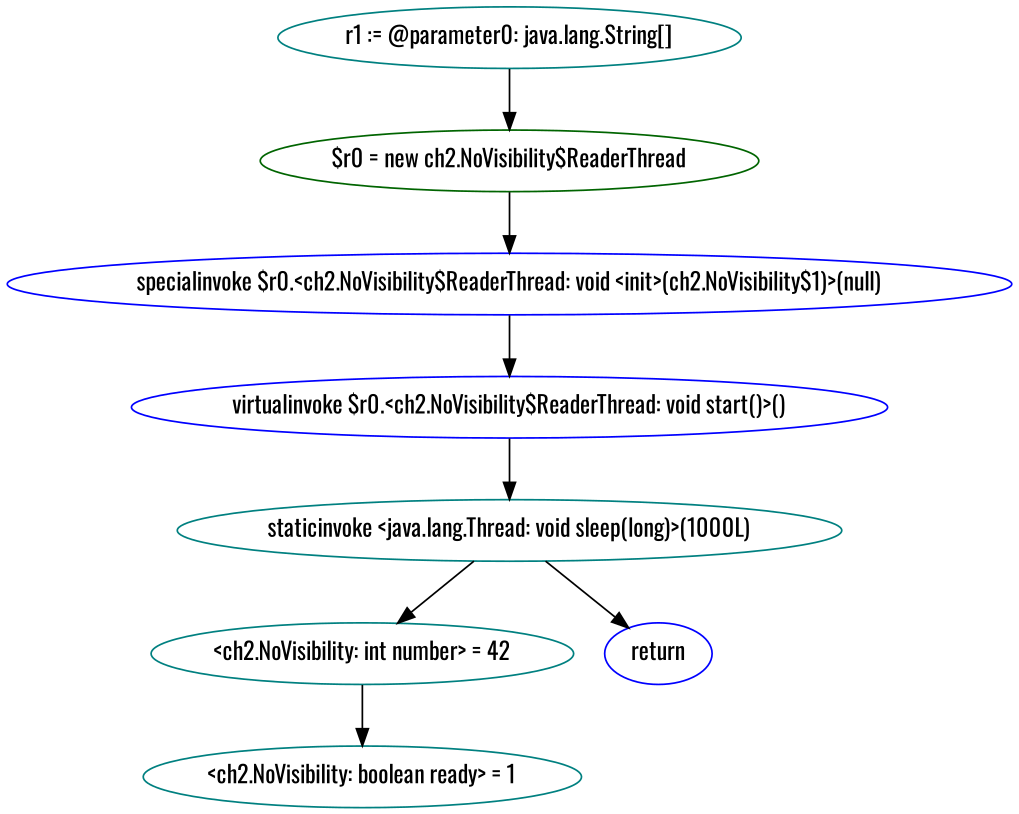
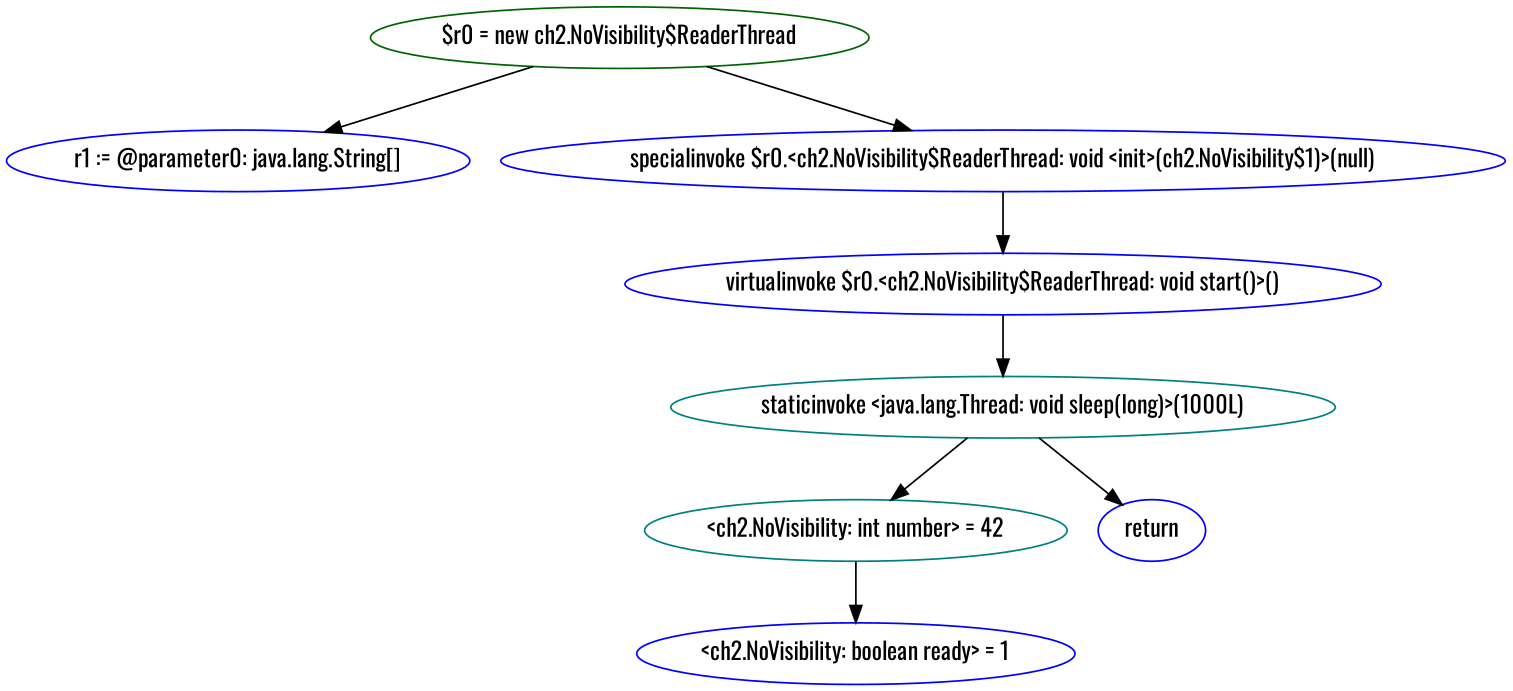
(510, 38) -> (238, 161)
(510, 91) -> (437, 97)
(362, 777) -> (856, 654)
